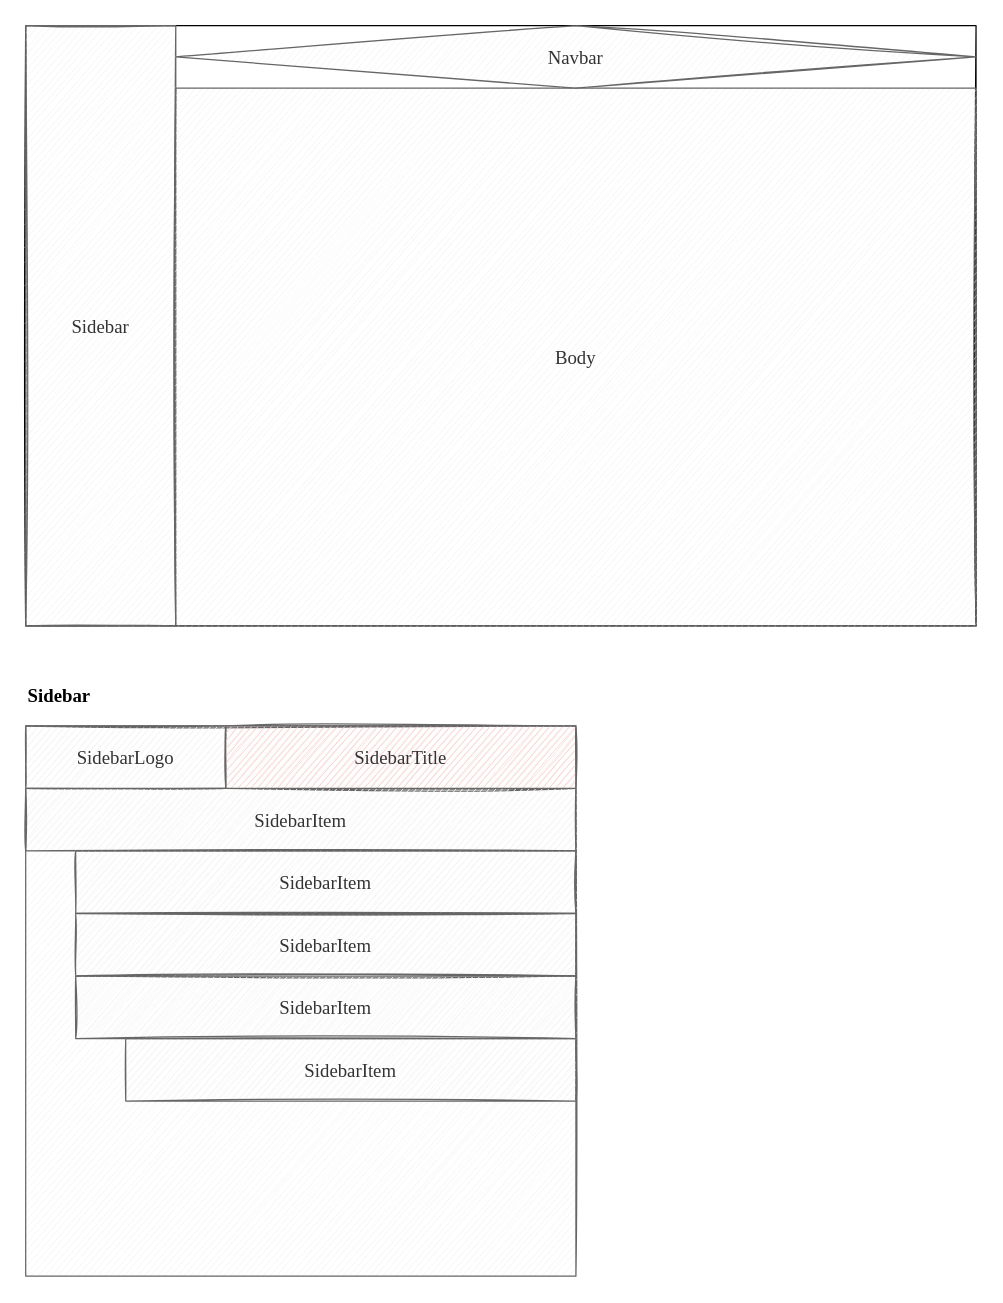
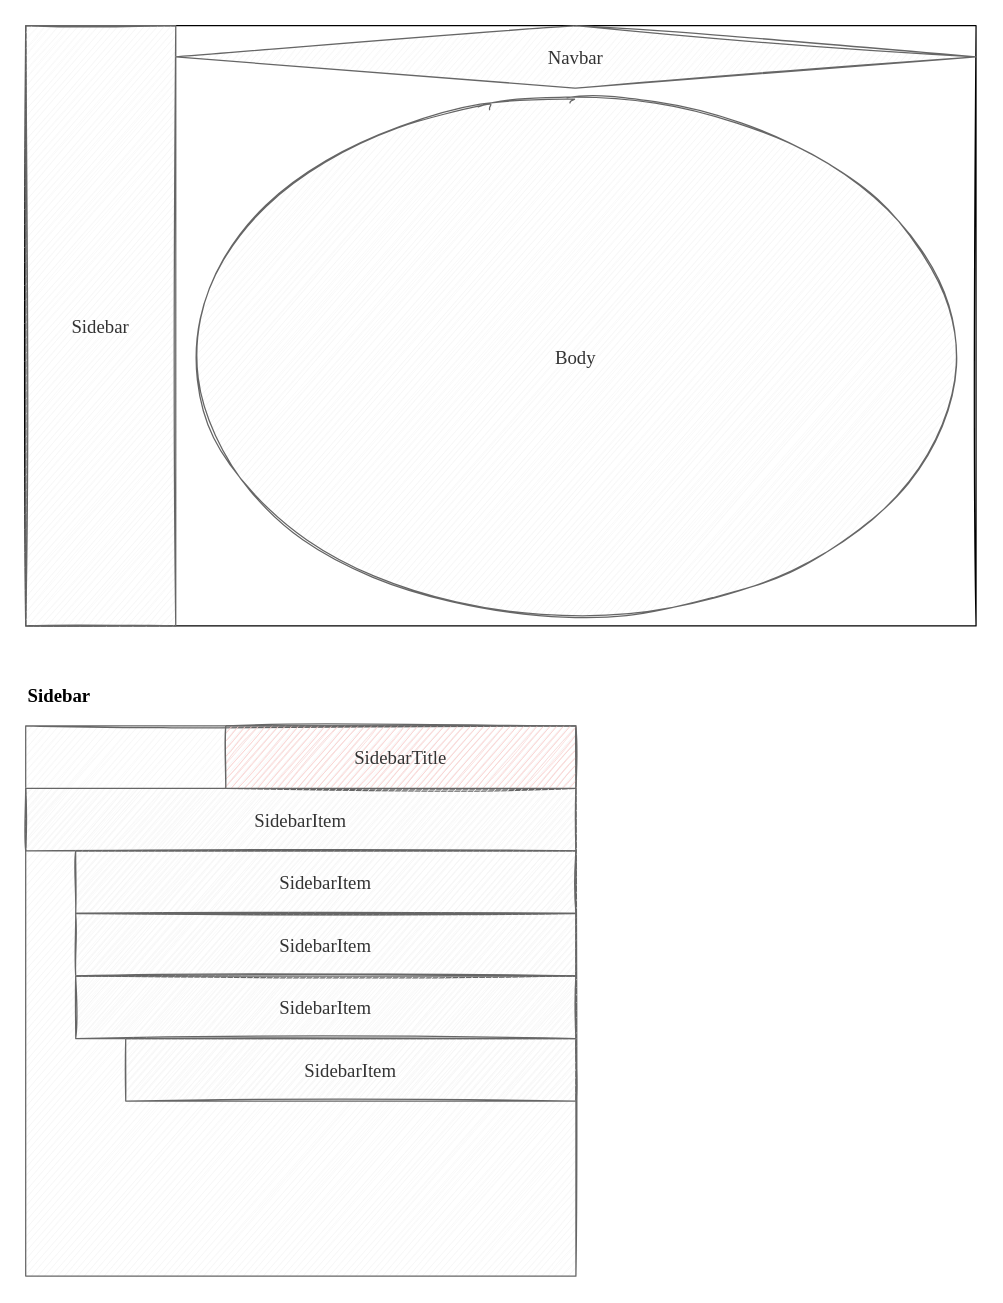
(576, 357) -> (576, 357)
(126, 757) -> none
